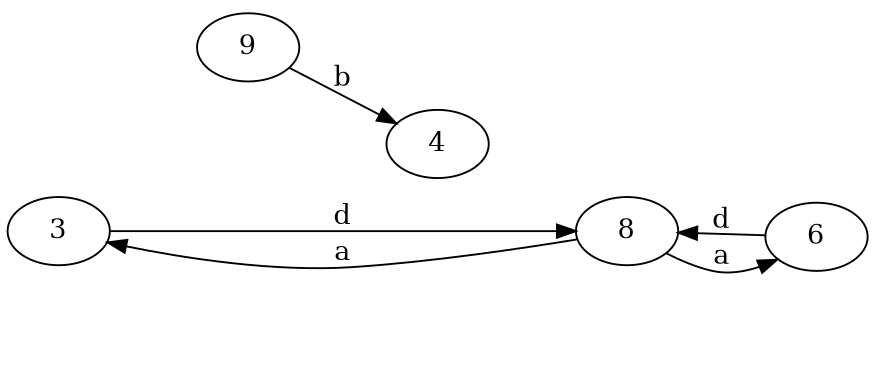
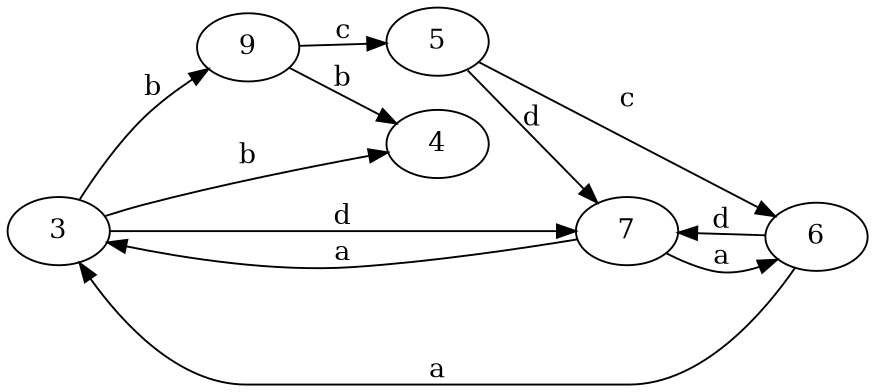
none -> (438, 42)
none -> (129, 133)
none -> (236, 183)
(627, 231) -> (627, 231)
none -> (445, 385)
